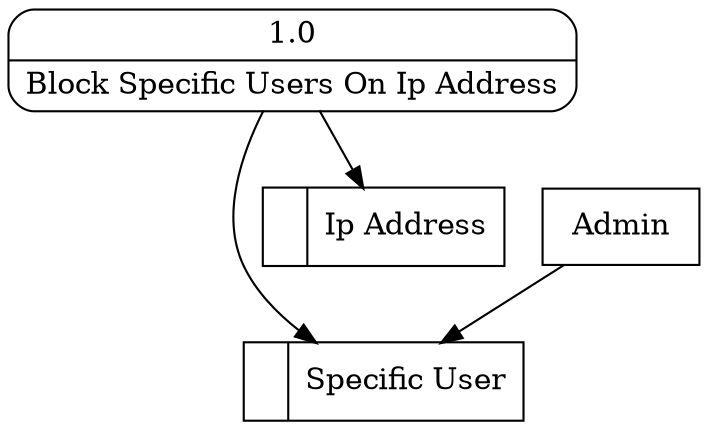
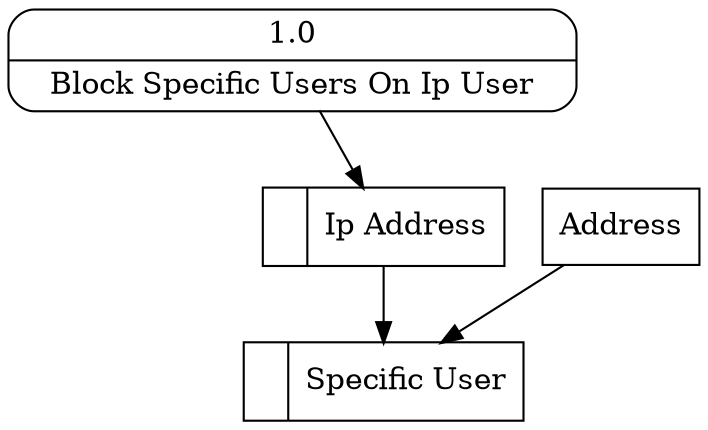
(292, 85) -> (292, 85)
(621, 227) -> (621, 227)
(234, 229) -> (384, 294)
